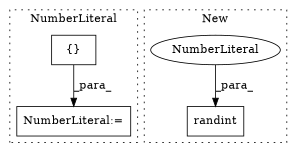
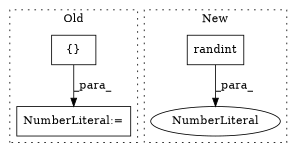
(74, 19) -> (74, 19)
(216, 82) -> (216, 82)
